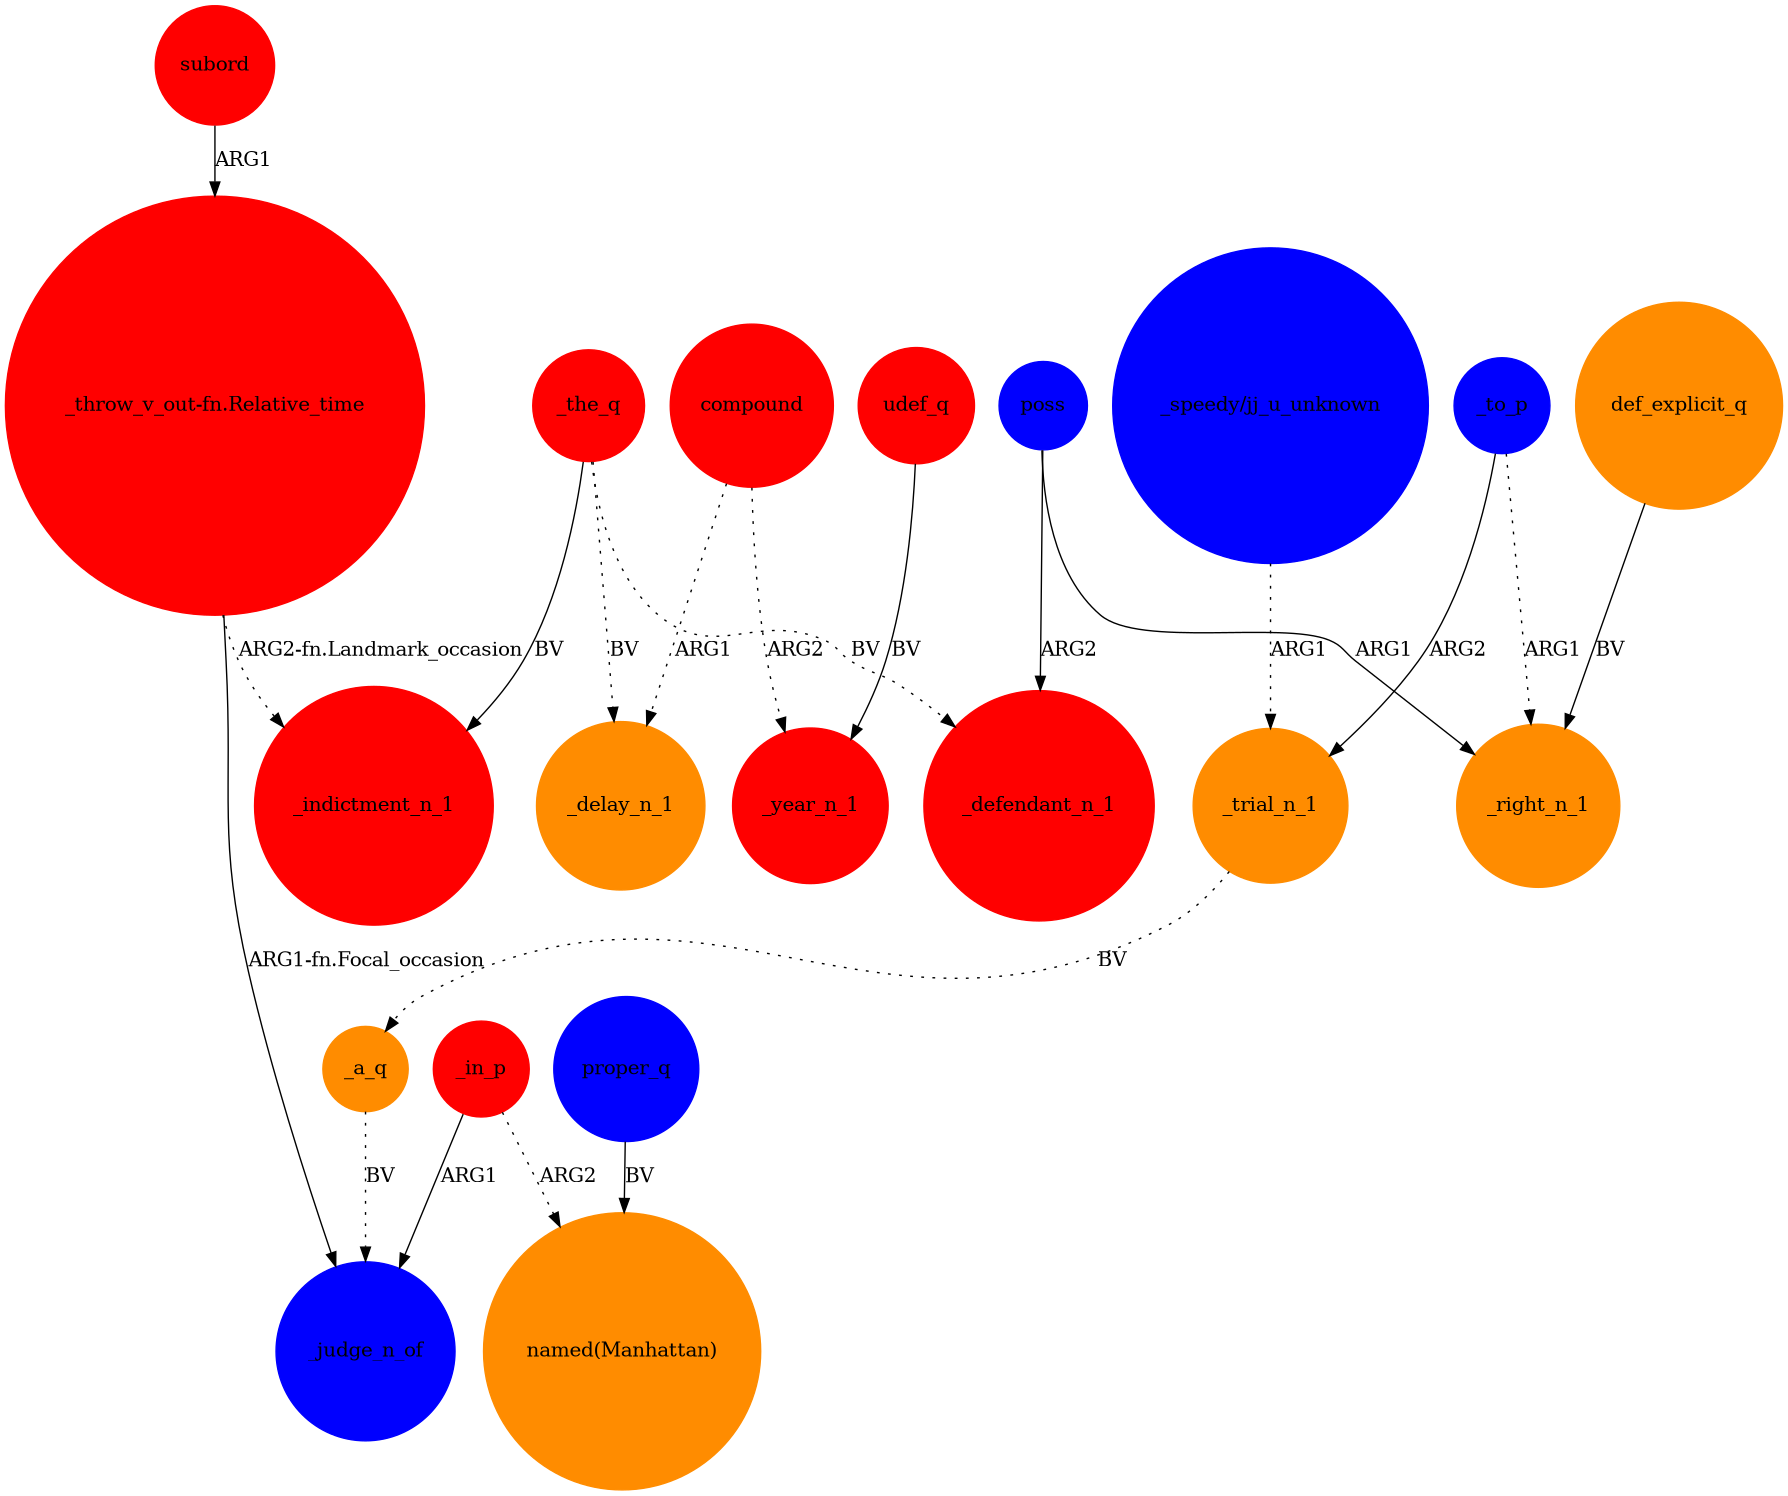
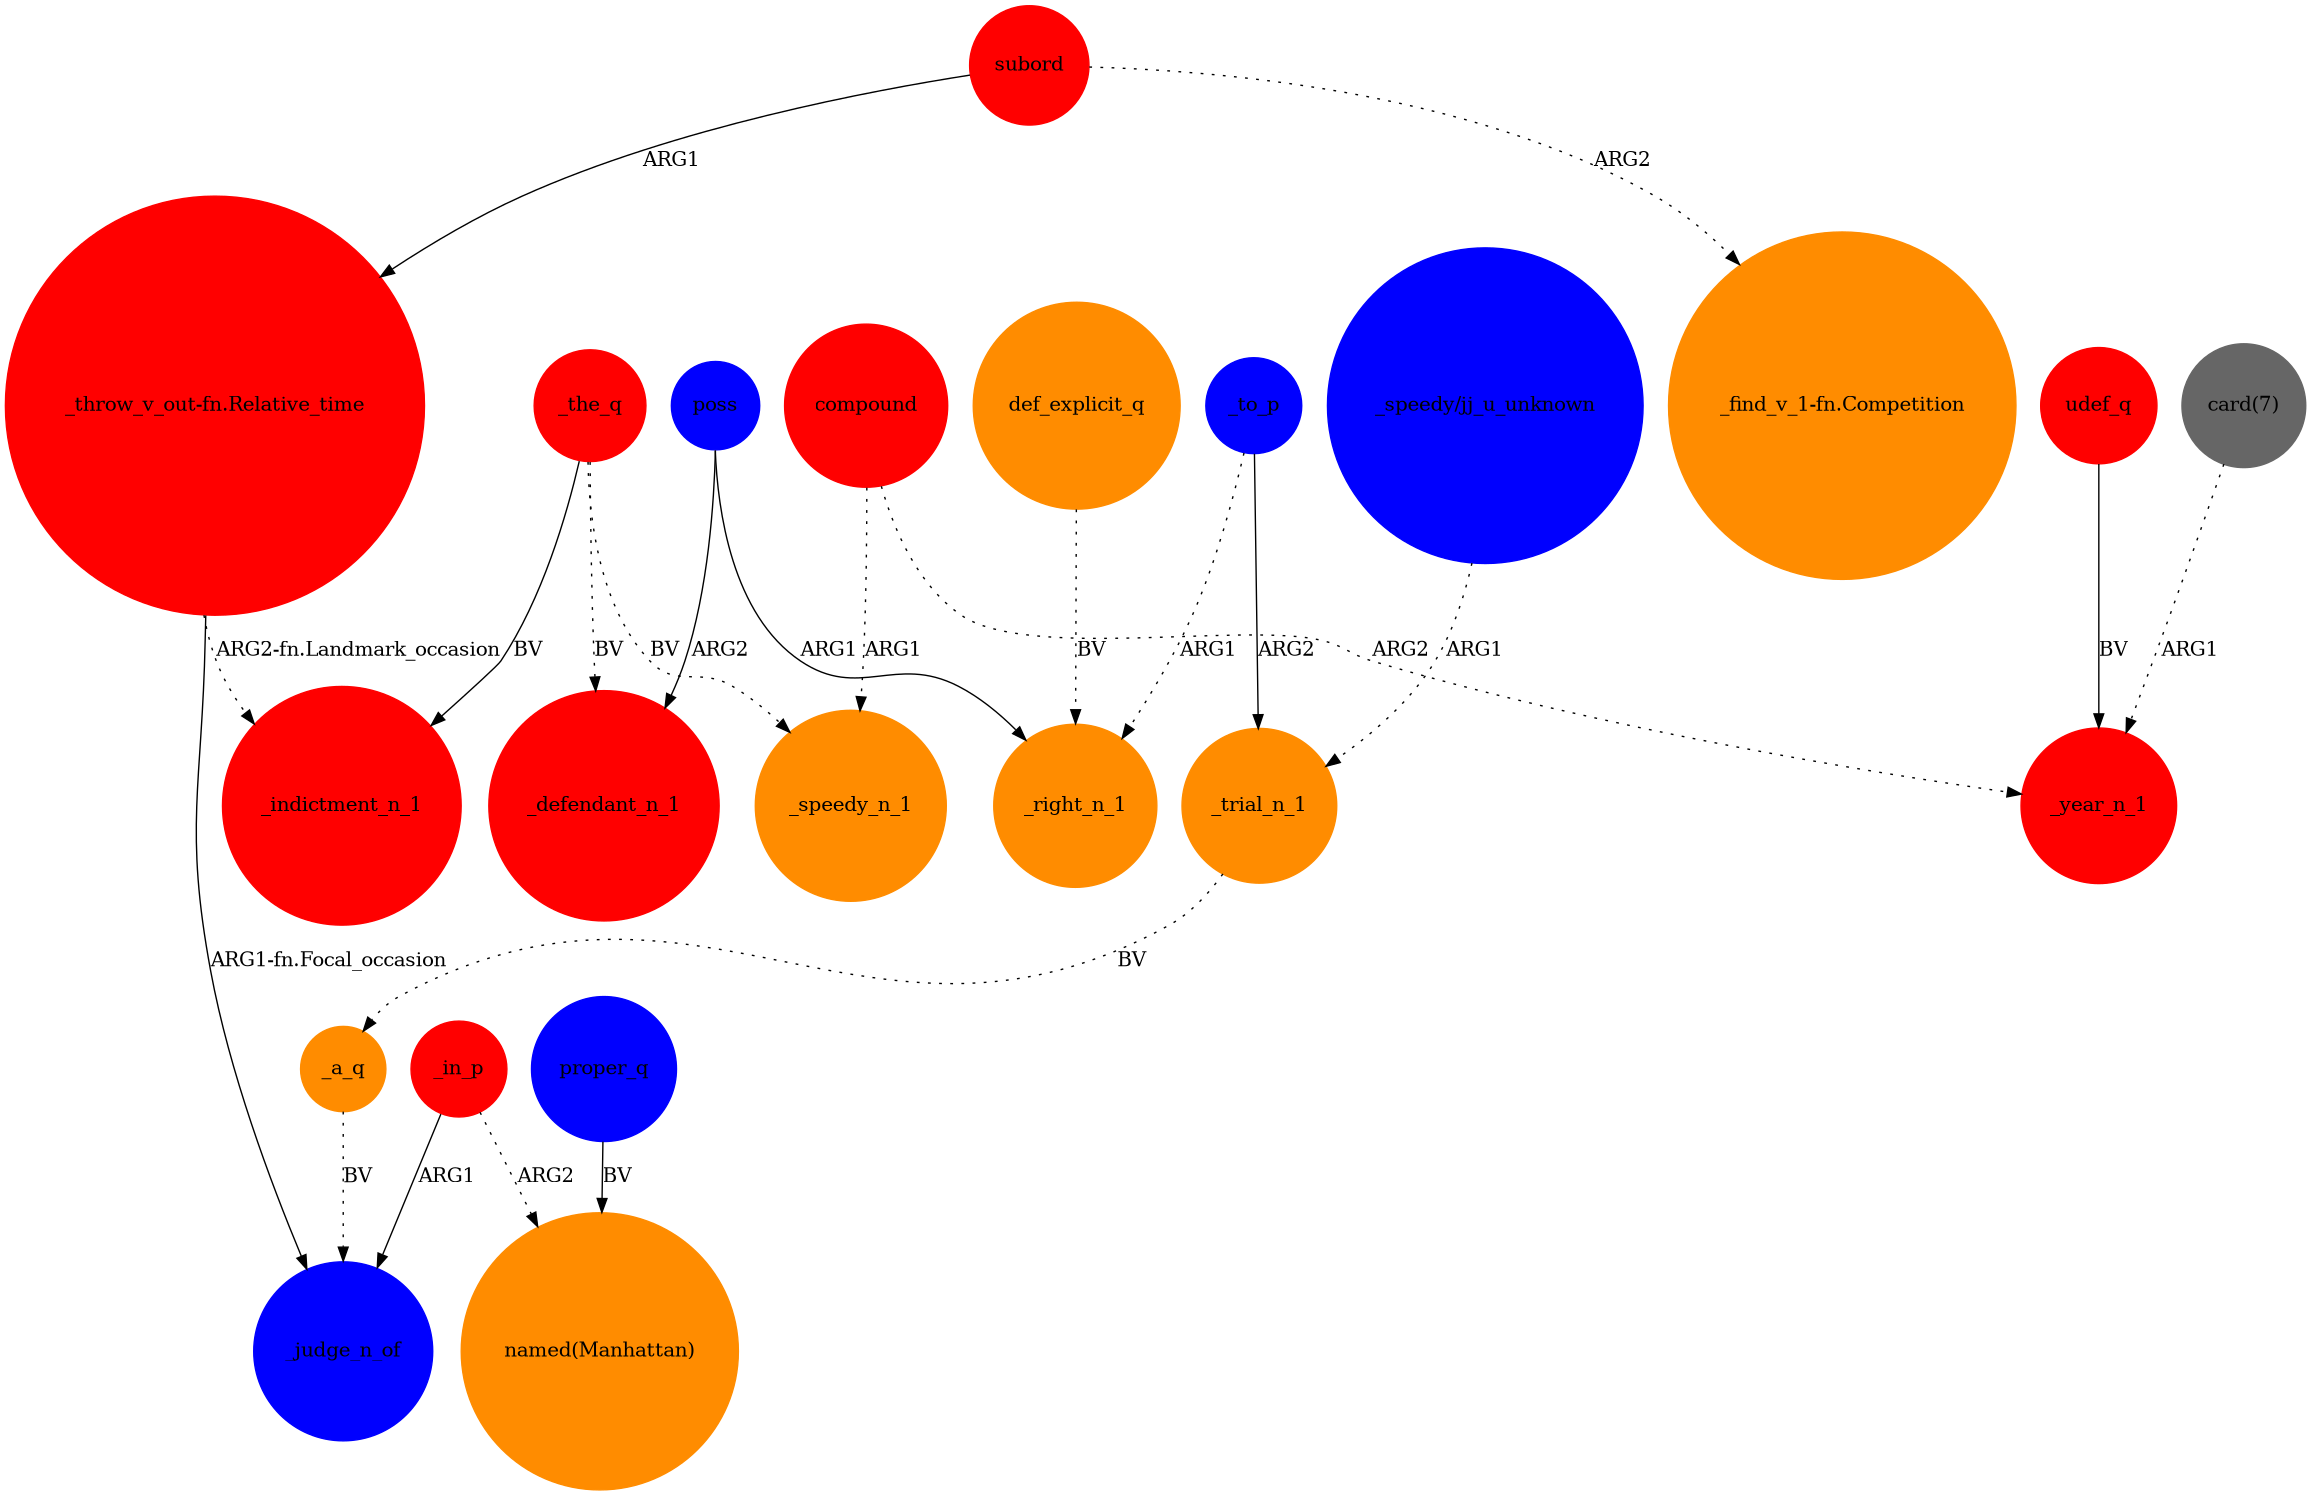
none -> (1842, 406)
none -> (2244, 406)
(1607, 609) -> (1076, 609)
(621, 806) -> (851, 806)
